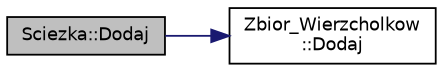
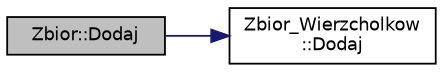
(86, 36) -> (86, 36)
